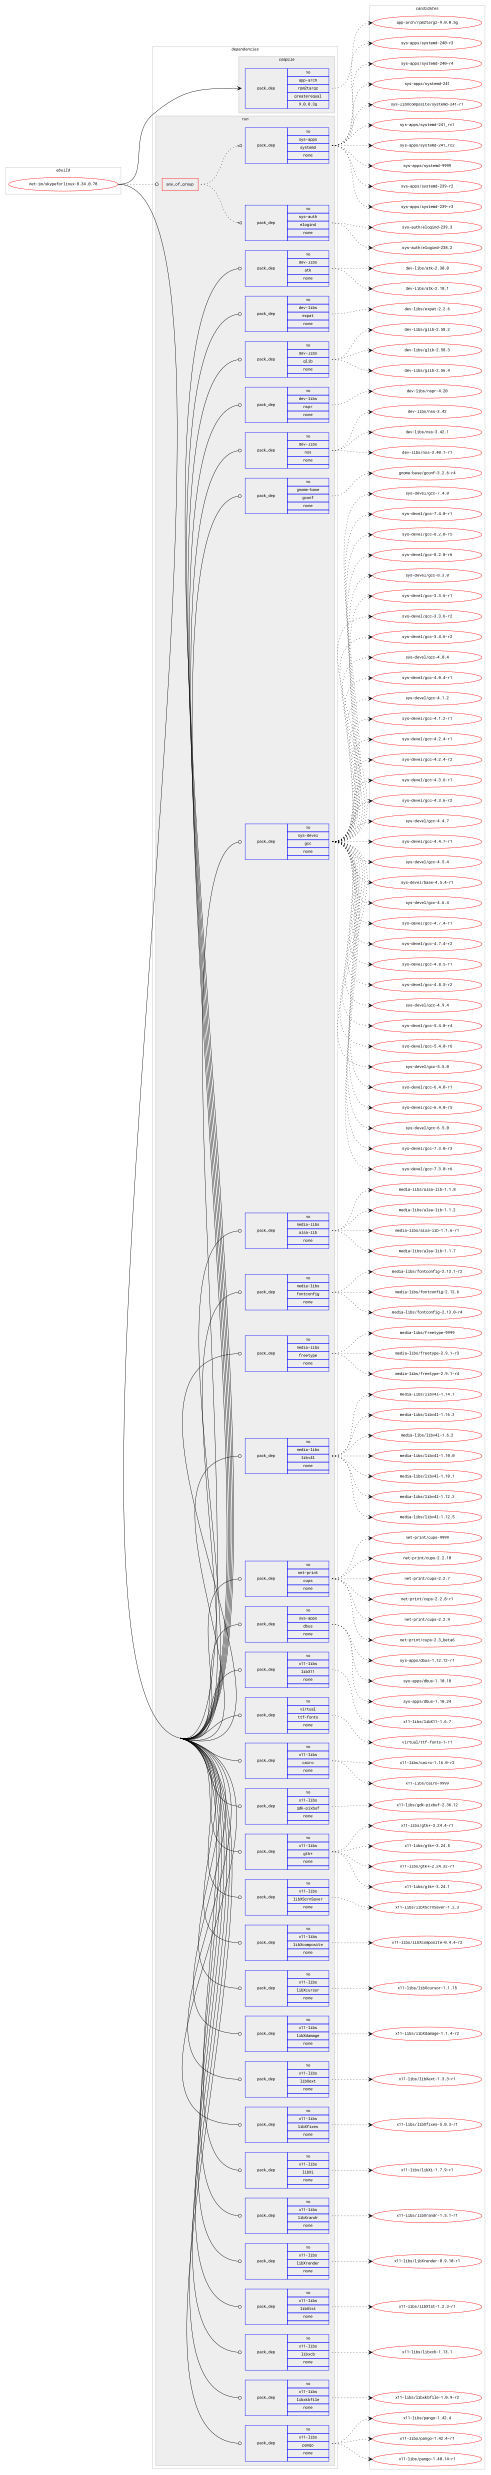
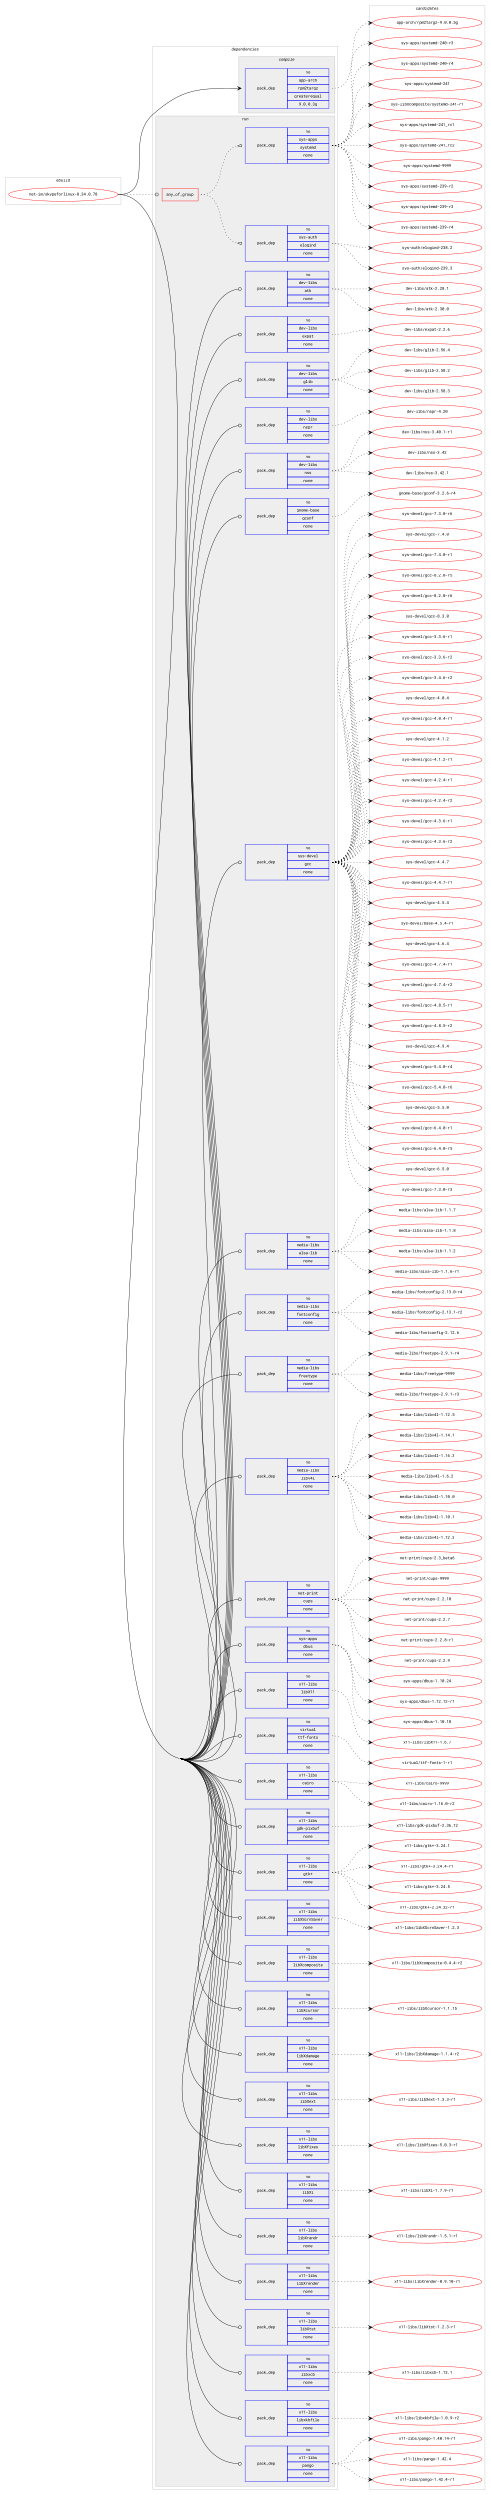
none -> (427, 228)
(427, 289) -> (427, 289)
